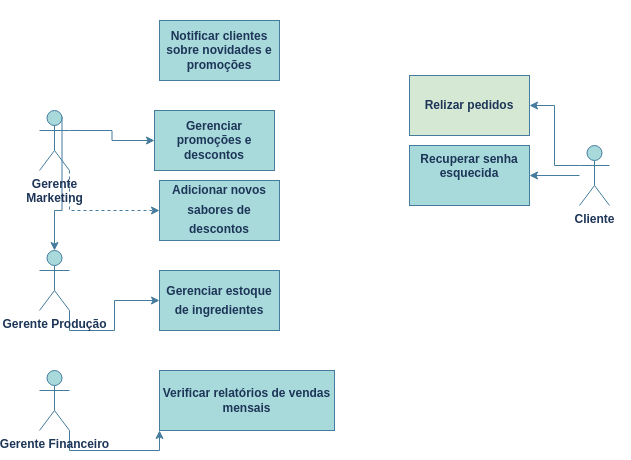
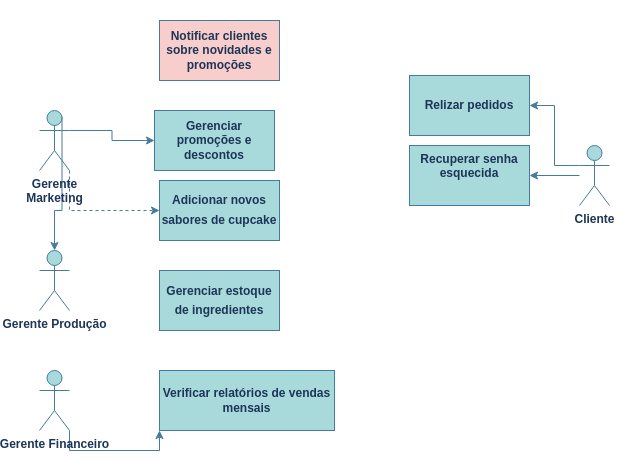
(220, 51) -> (220, 51)
(470, 106) -> (470, 106)
(220, 211) -> (220, 211)
(115, 330) -> none
